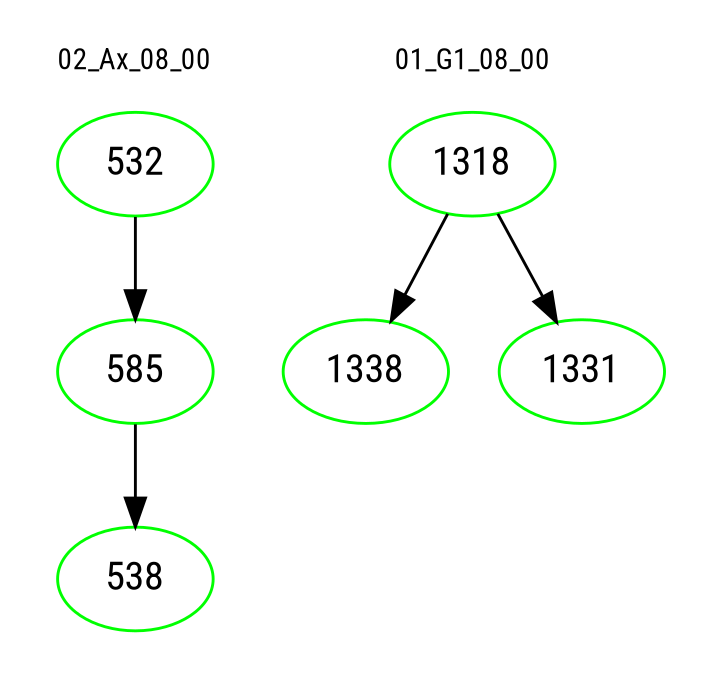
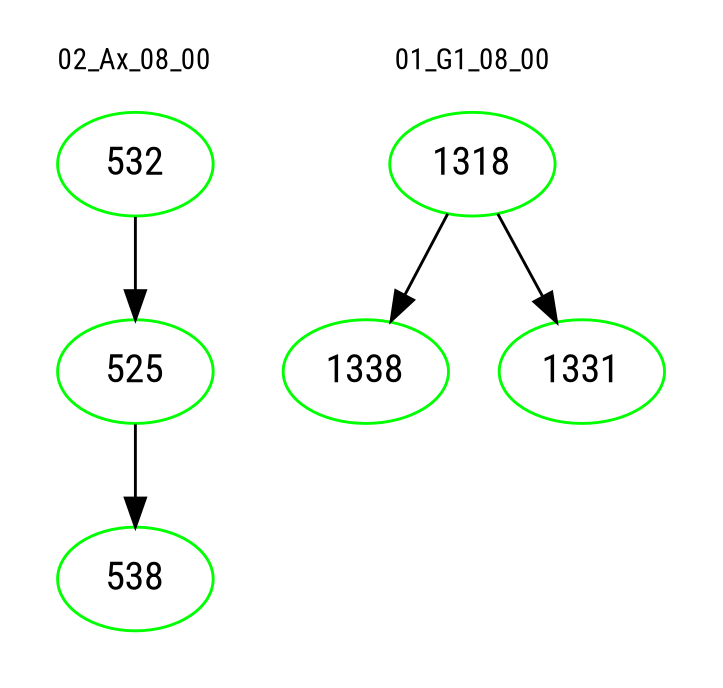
(135, 372) -> (135, 372)
